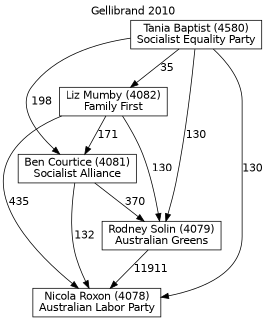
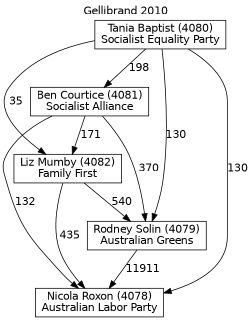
(196, 35) -> (160, 35)
(97, 132) -> (80, 131)
(162, 169) -> (122, 202)
